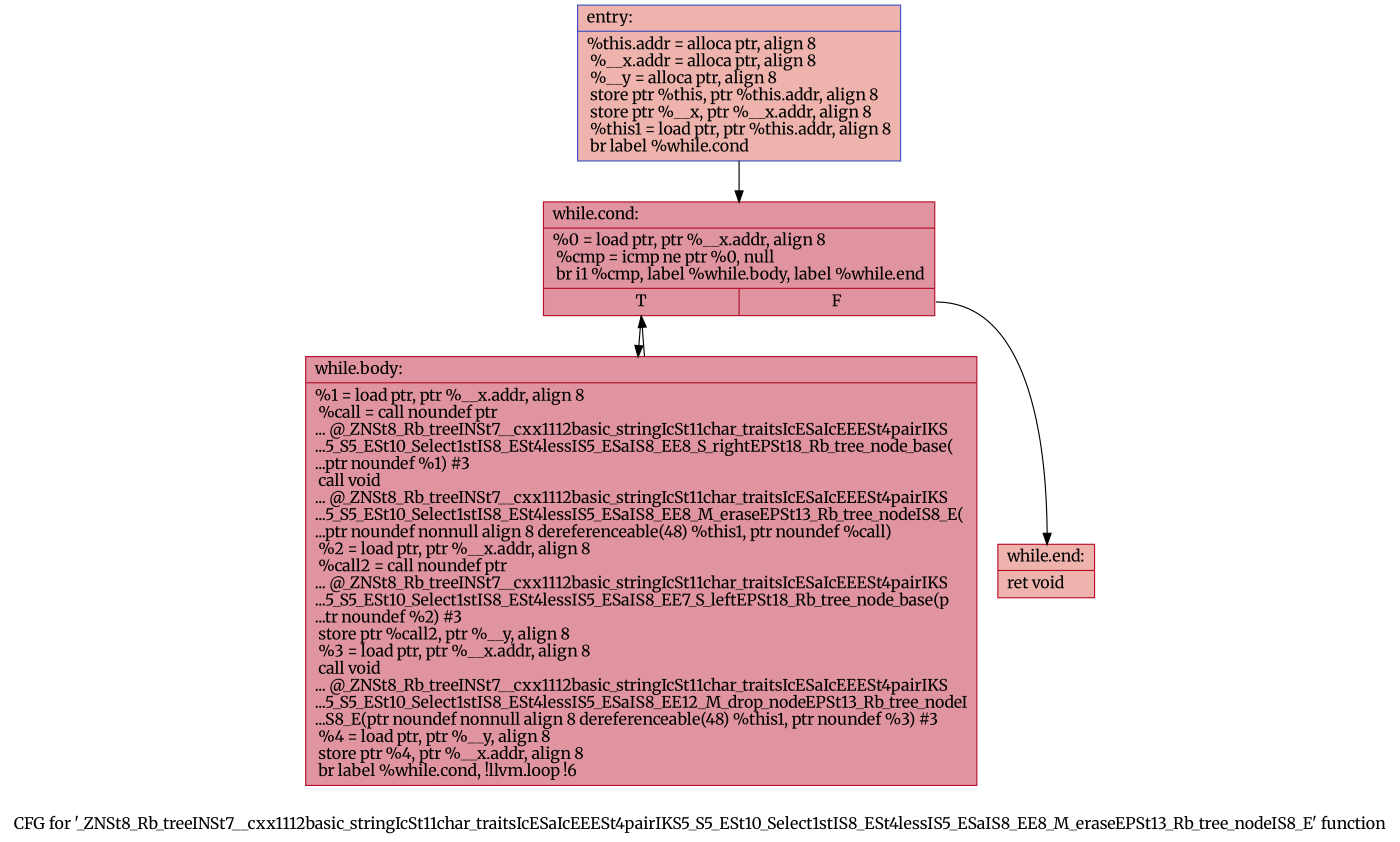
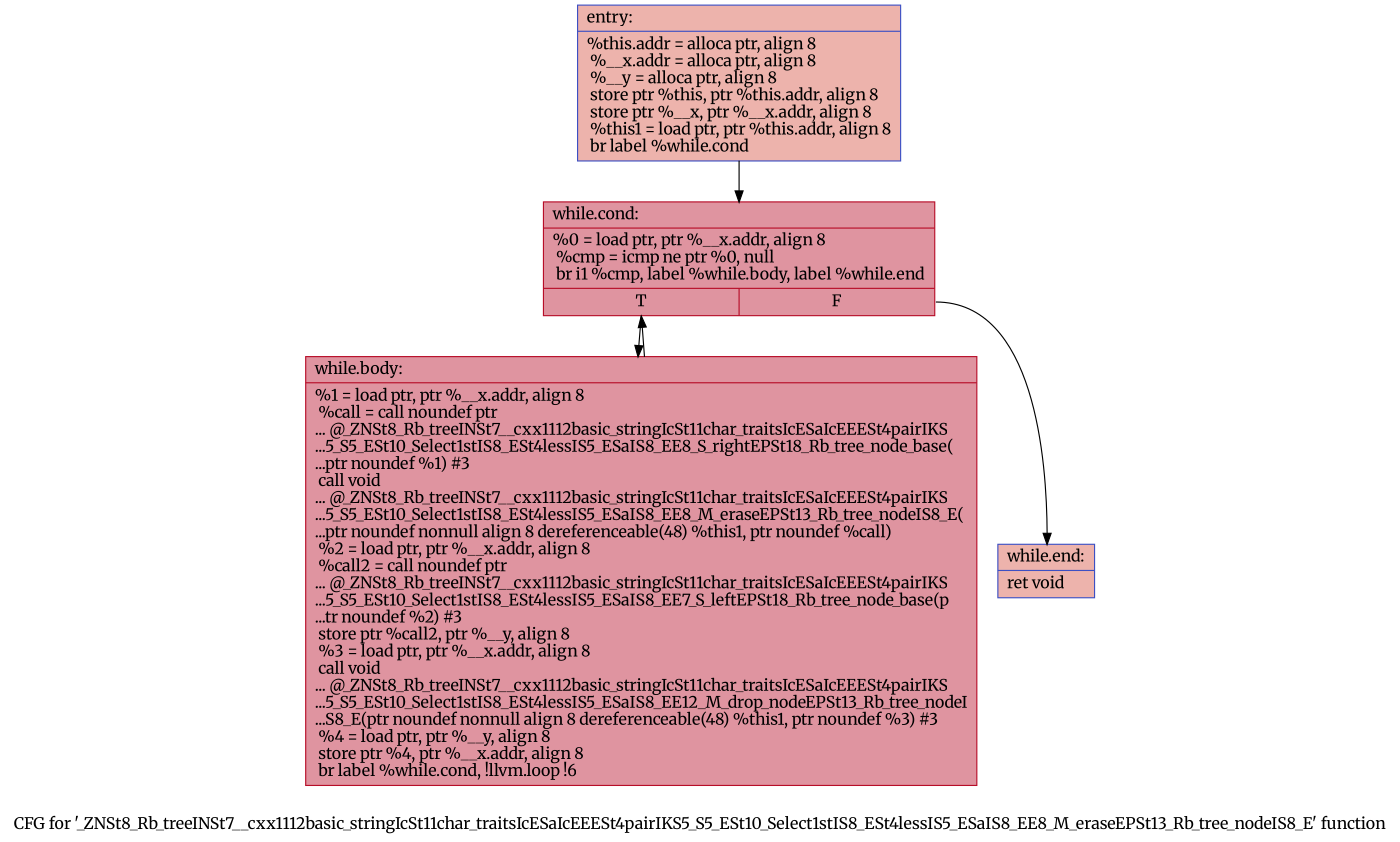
(1046, 571) -> (1046, 571)
